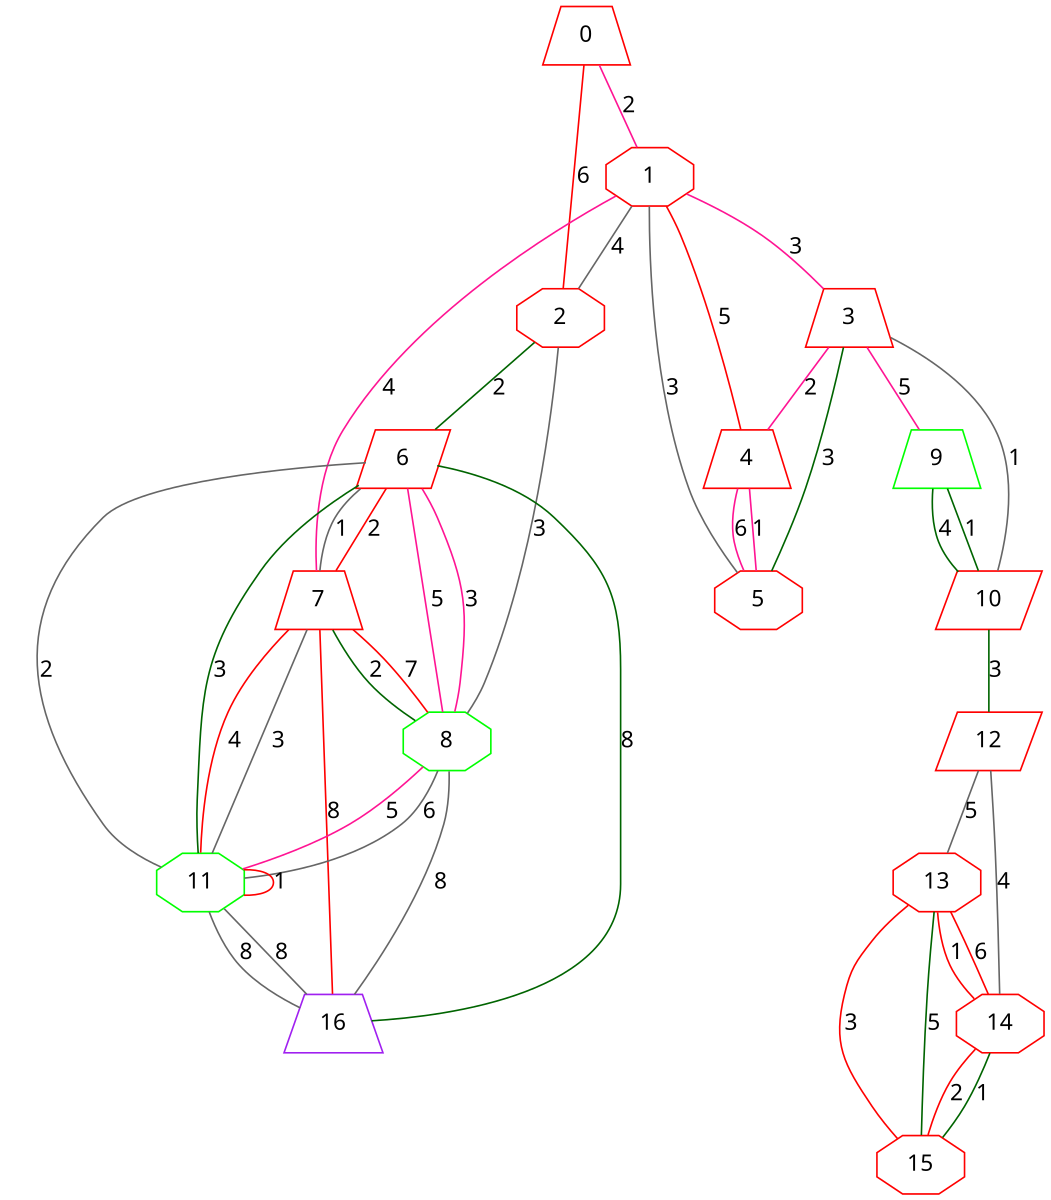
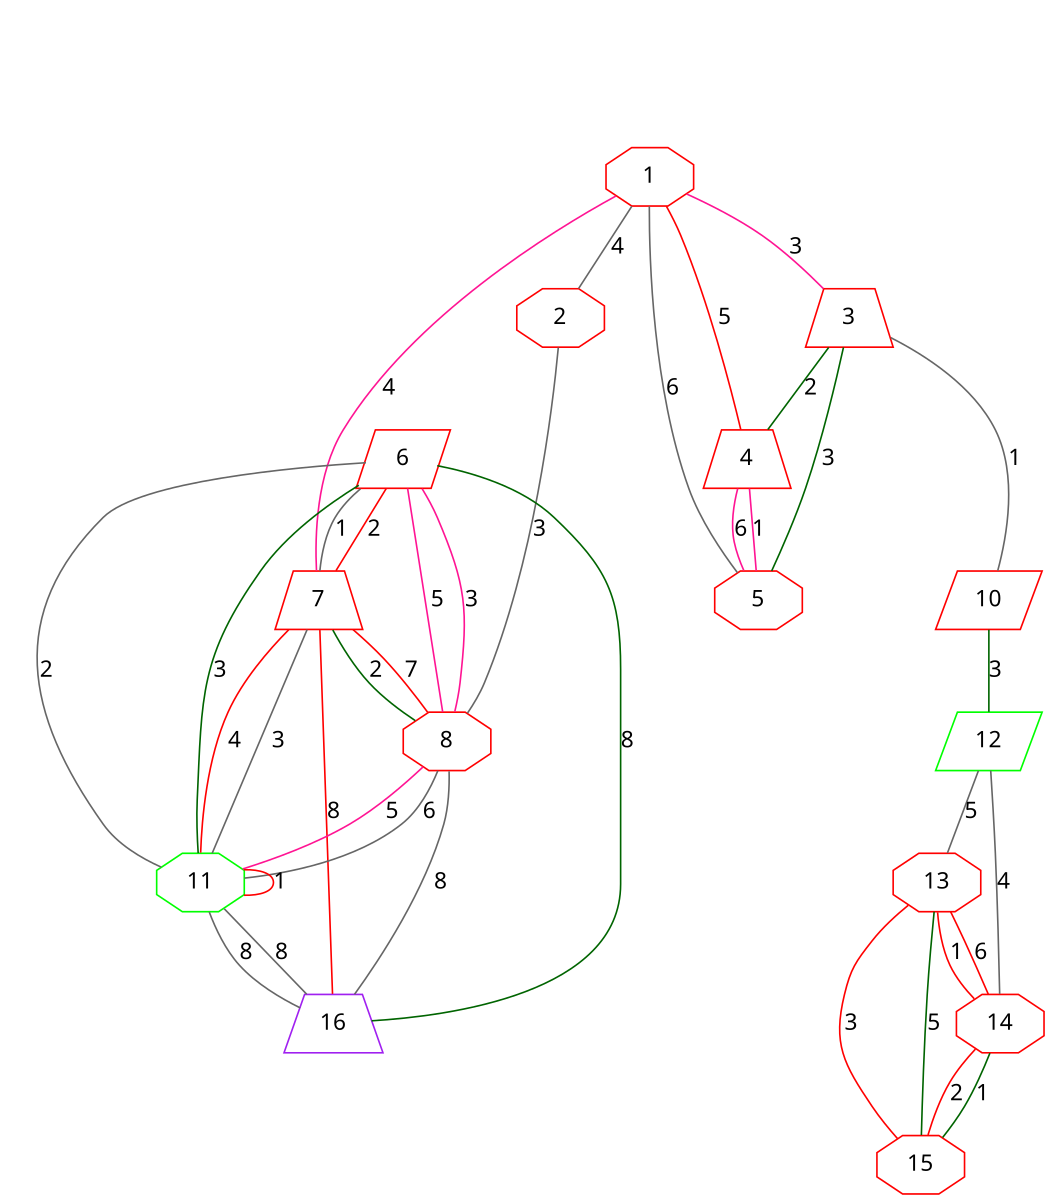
(587, 36) -> none
(485, 386) -> none
(673, 389) -> (673, 389)
(798, 389) -> (798, 389)
(937, 459) -> none
(447, 741) -> (447, 741)
(989, 741) -> (989, 741)
